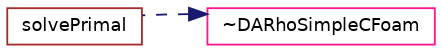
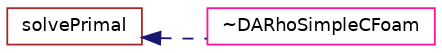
(166, 14) -> (184, 39)
